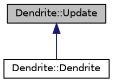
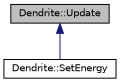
(57, 69) -> (60, 69)
